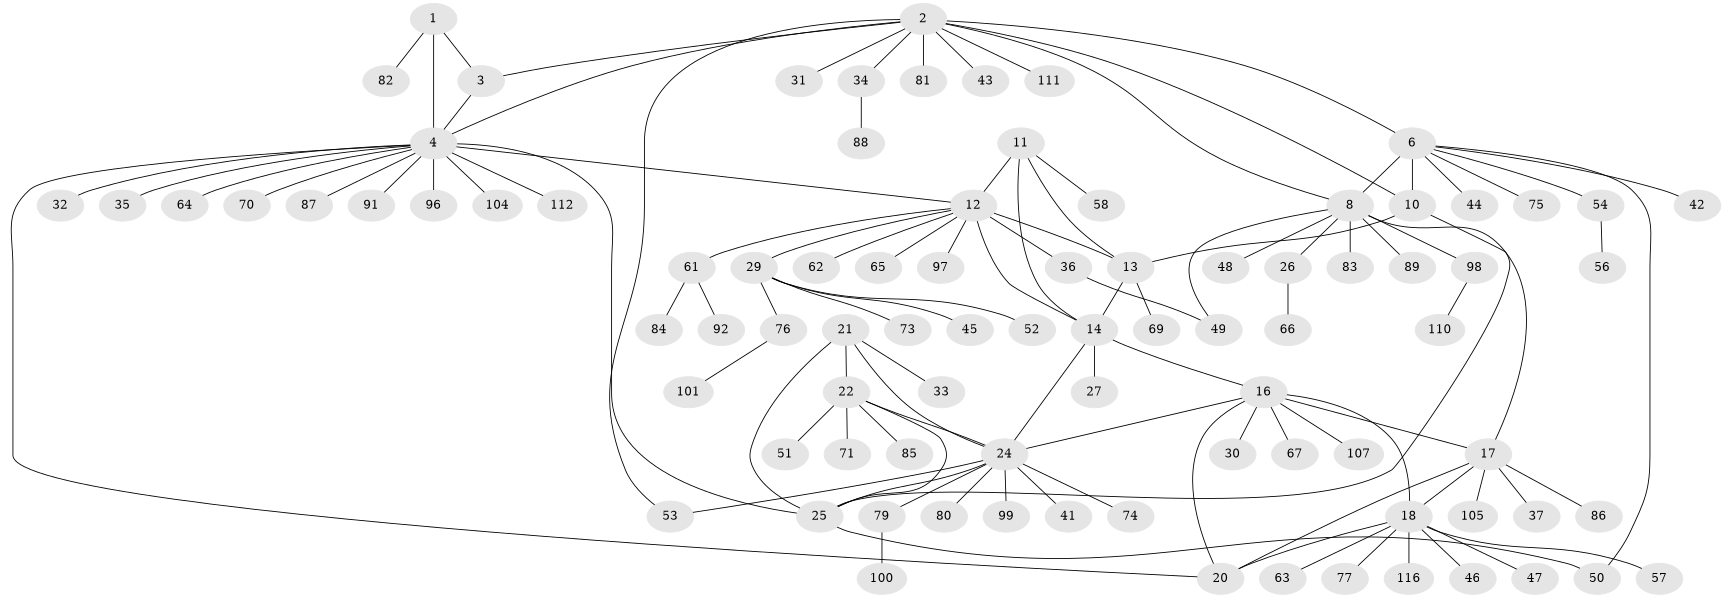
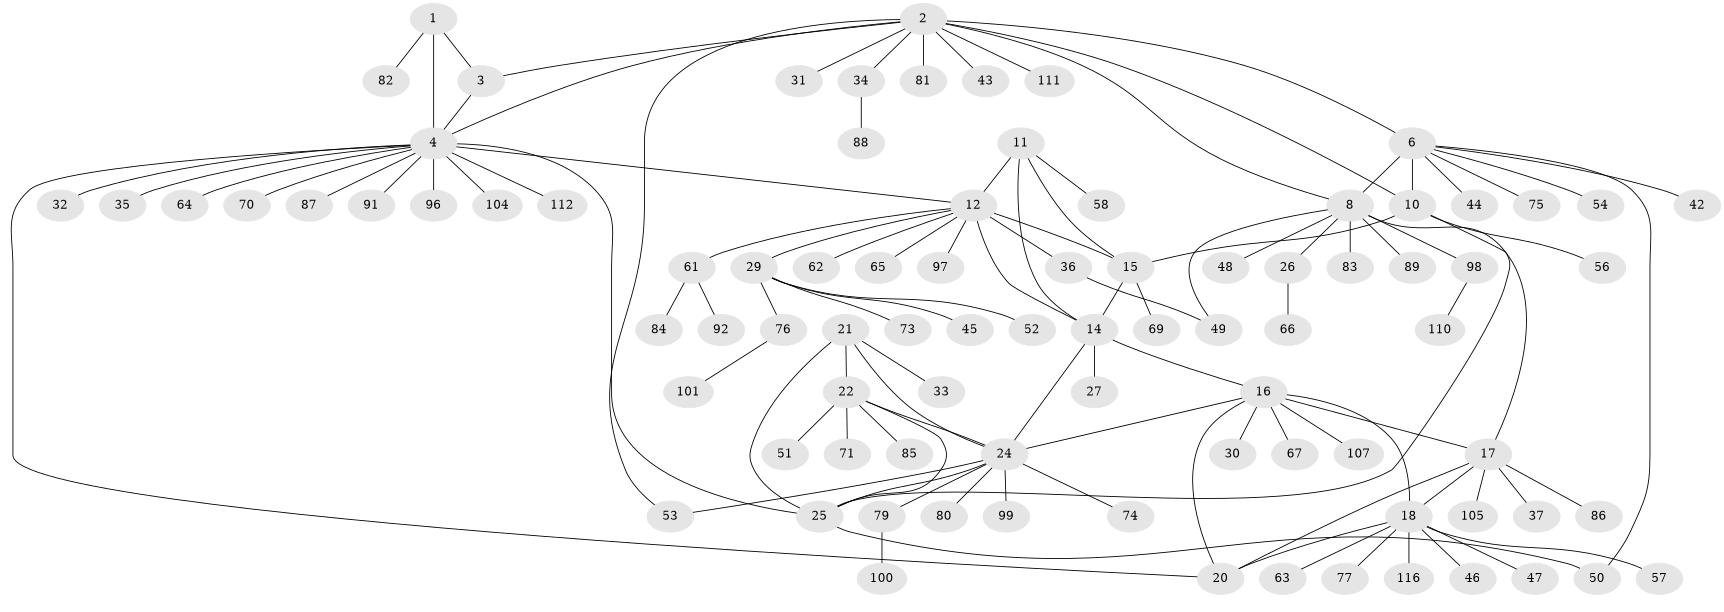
(1602, 237) -> (1507, 238)
(1131, 268) -> (1131, 268)
(1069, 517) -> none
